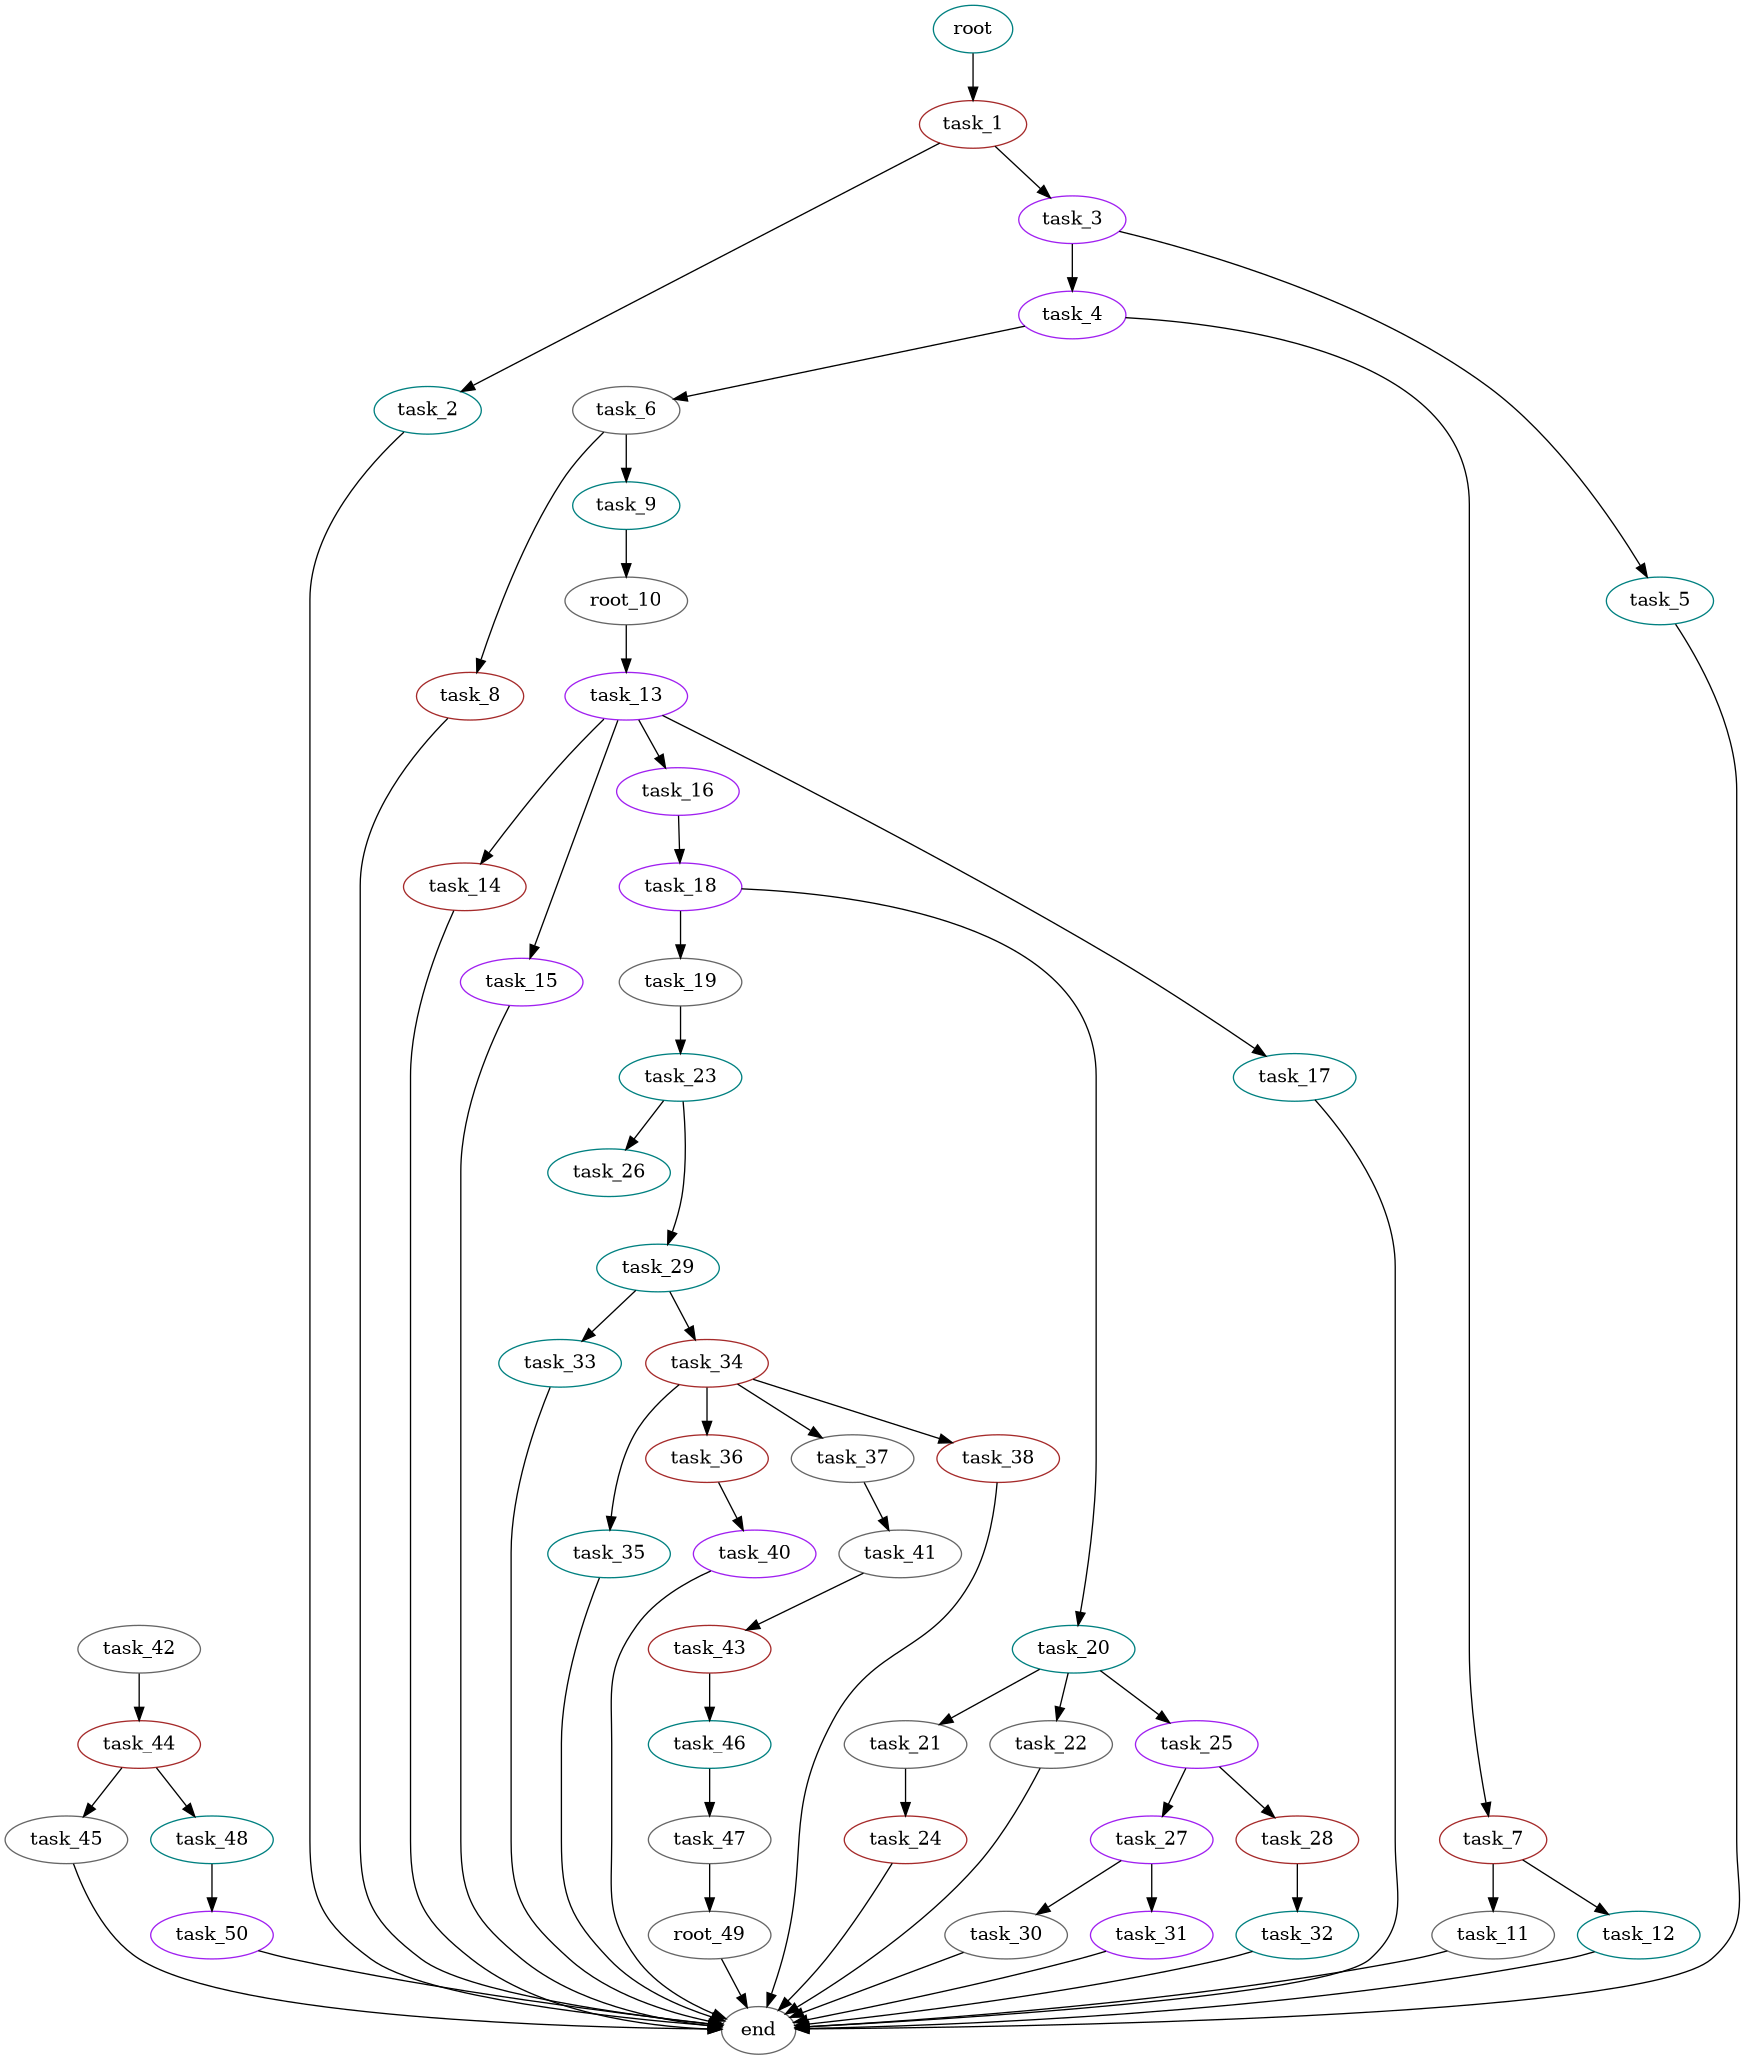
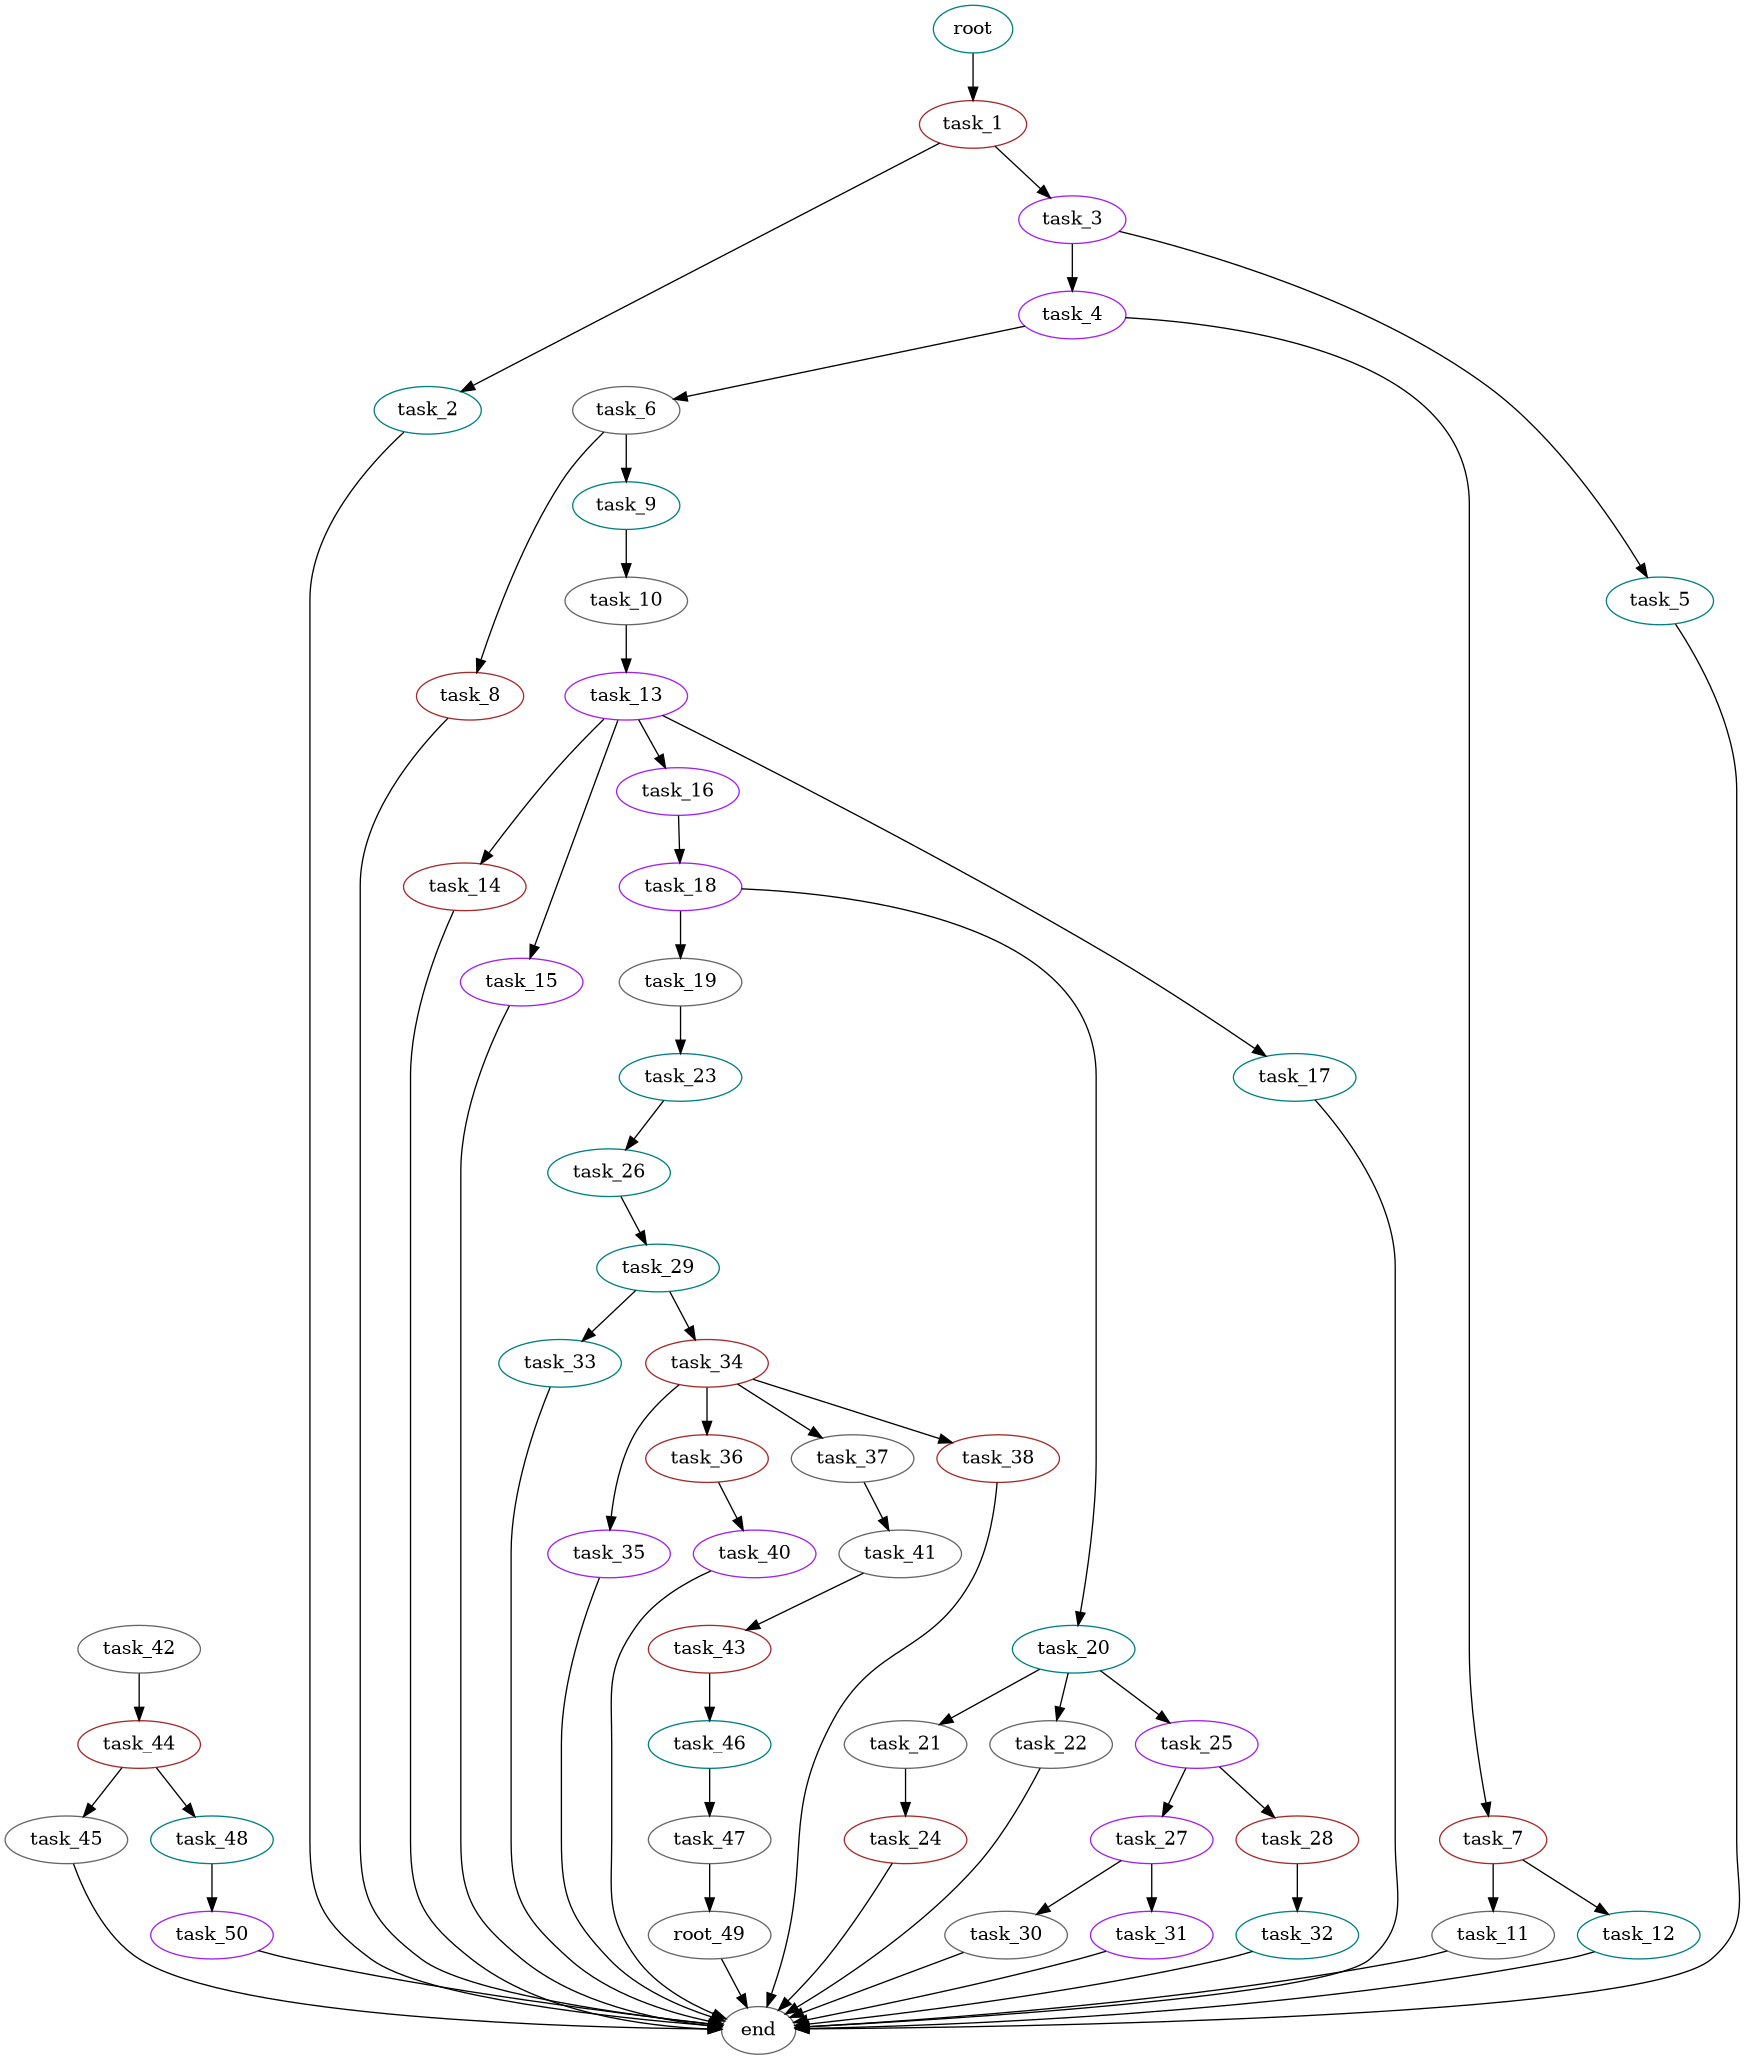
(626, 601) -> (626, 601)
(685, 1167) -> (630, 1214)
(609, 1554) -> (609, 1554)
